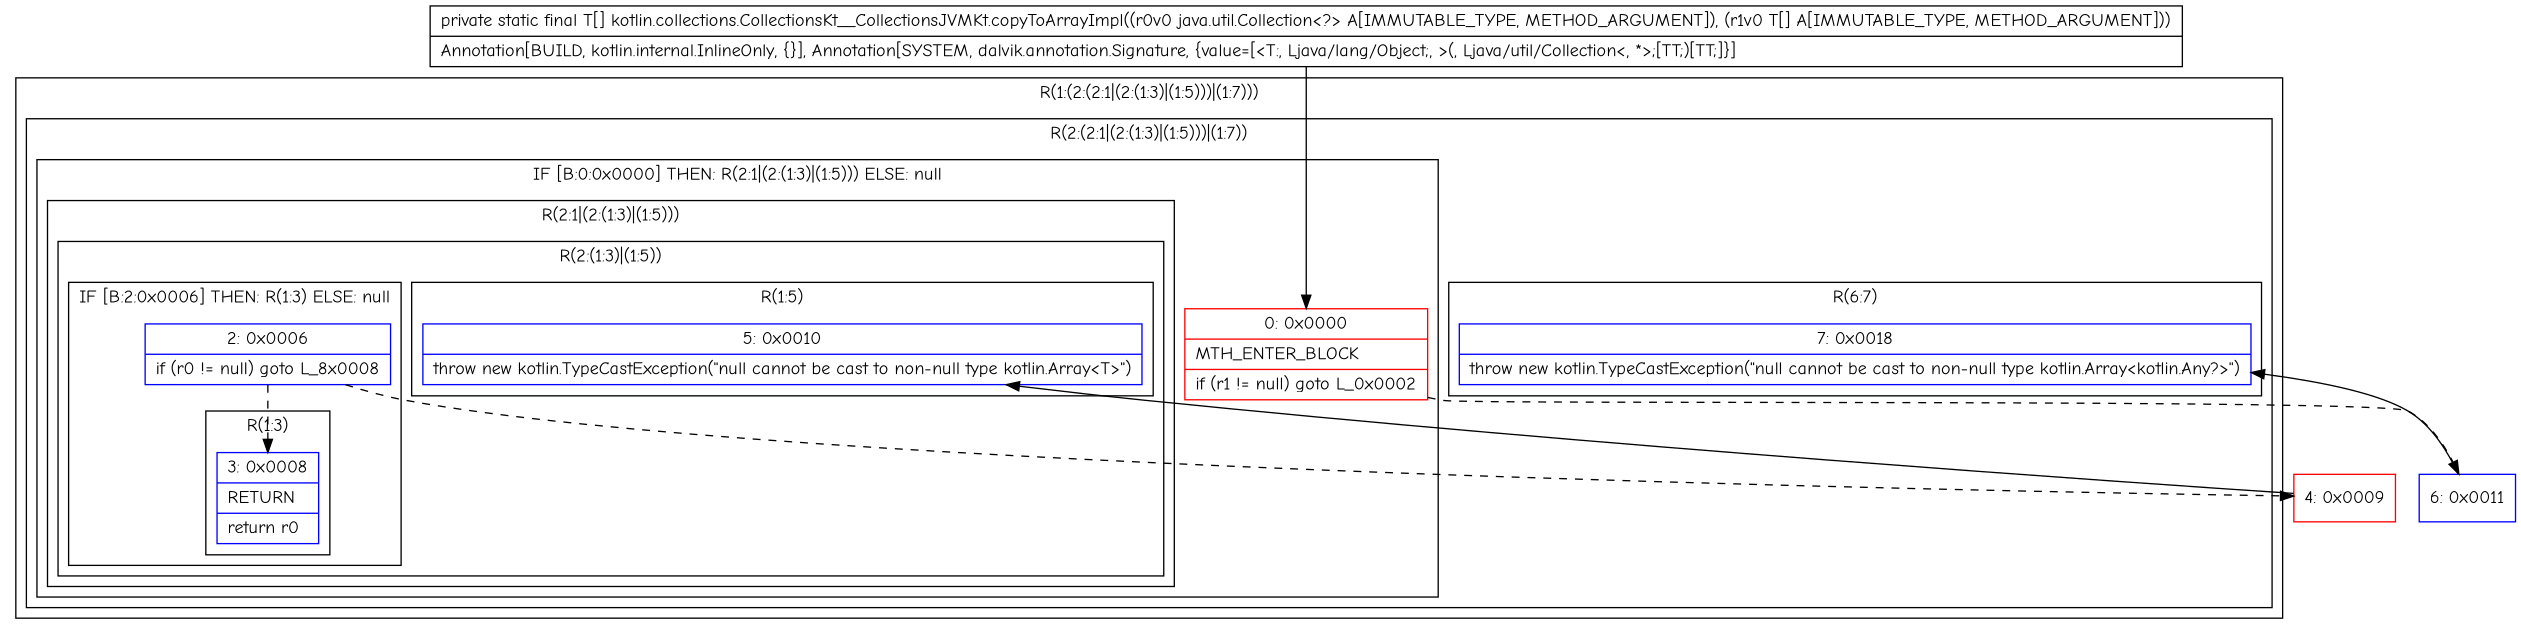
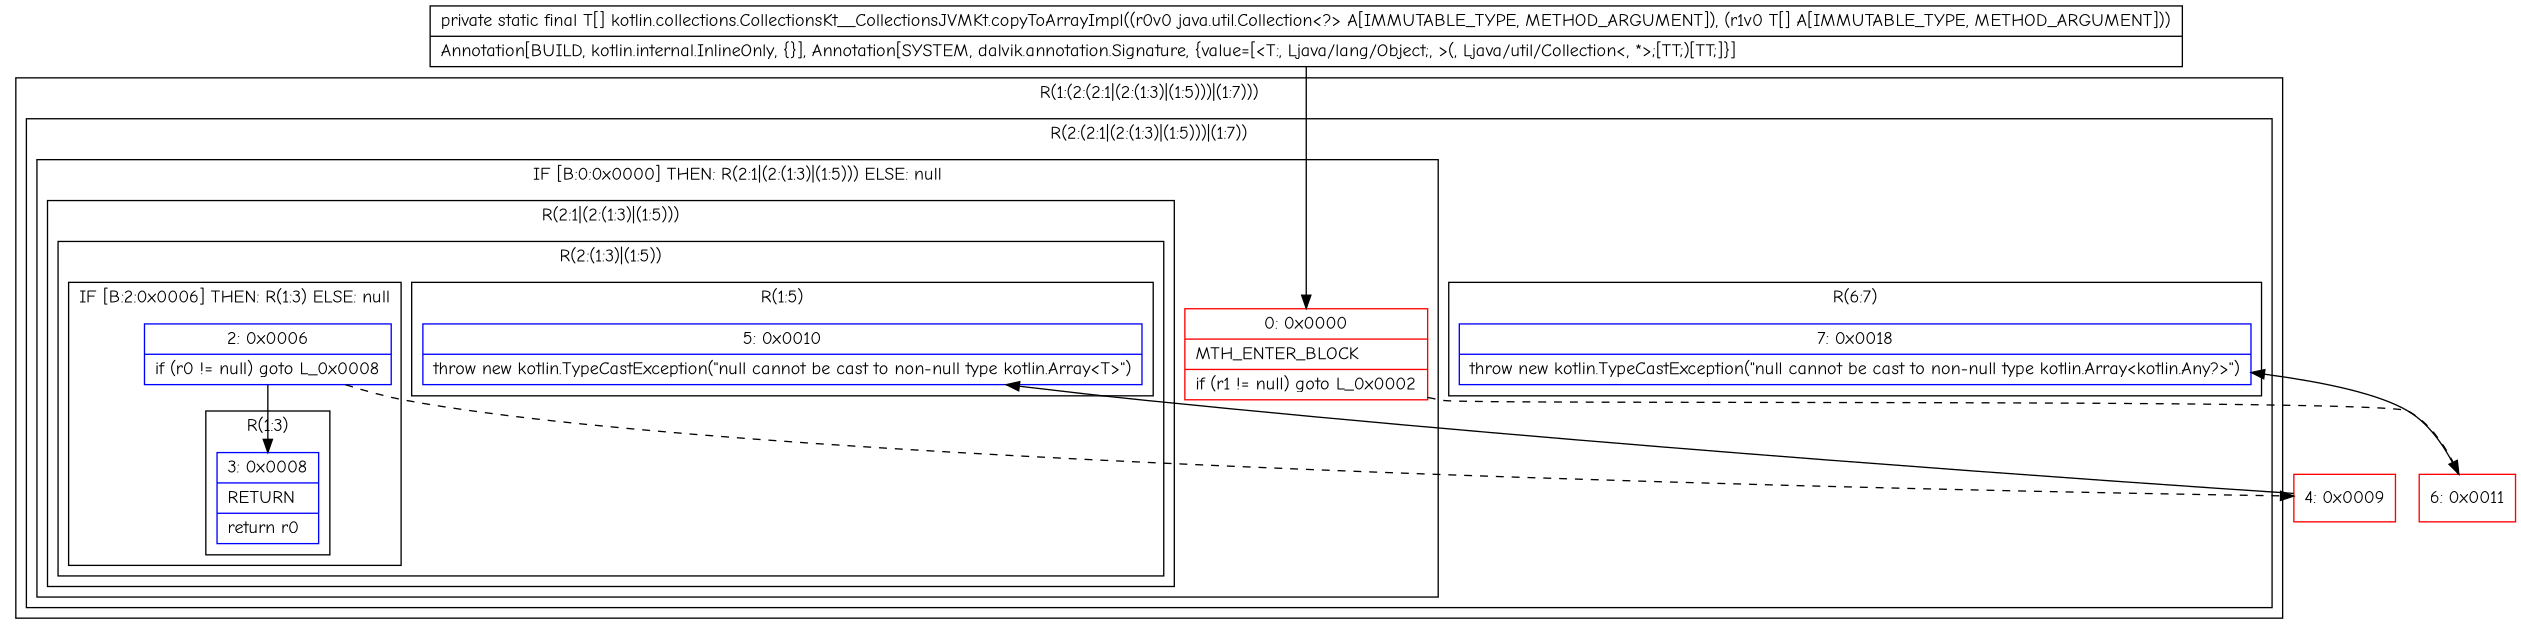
(268, 369) -> (268, 369)
(268, 420) -> (268, 420)
(2467, 498) -> (2467, 498)
